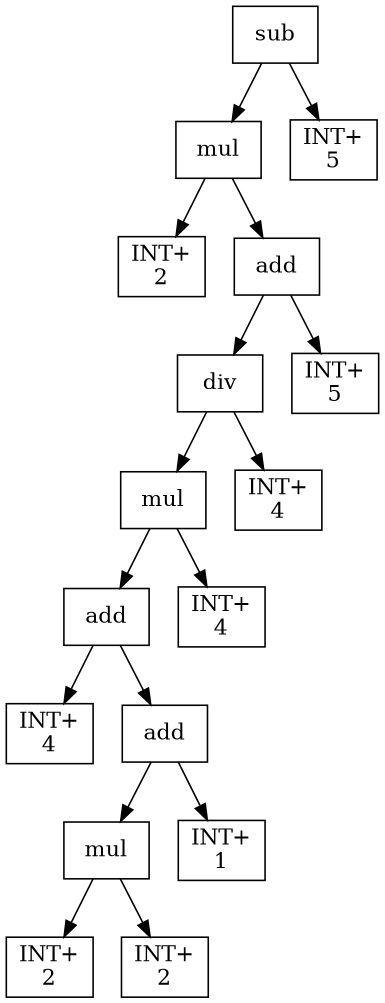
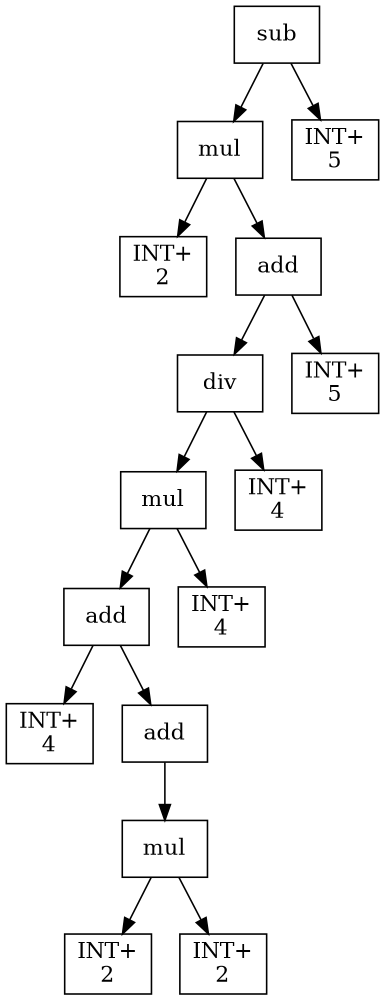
(222, 850) -> none
